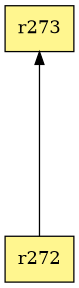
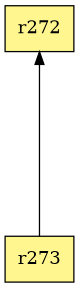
(39, 150) -> (39, 150)
